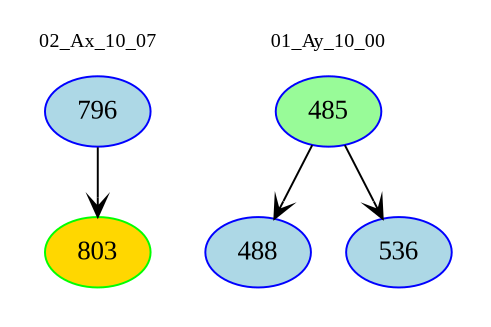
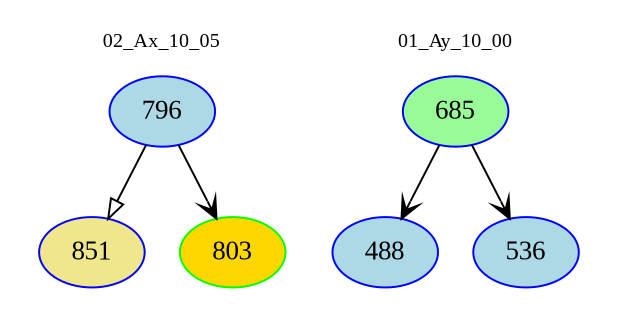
(99, 42) -> (162, 42)
(329, 111) -> (456, 111)
none -> (92, 252)
